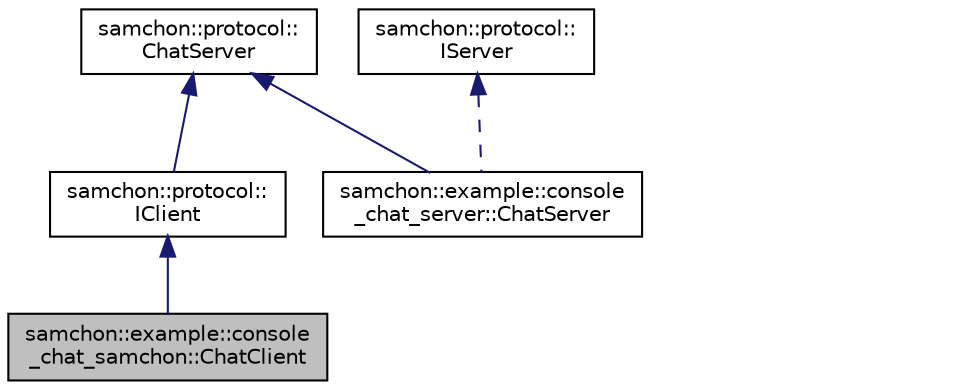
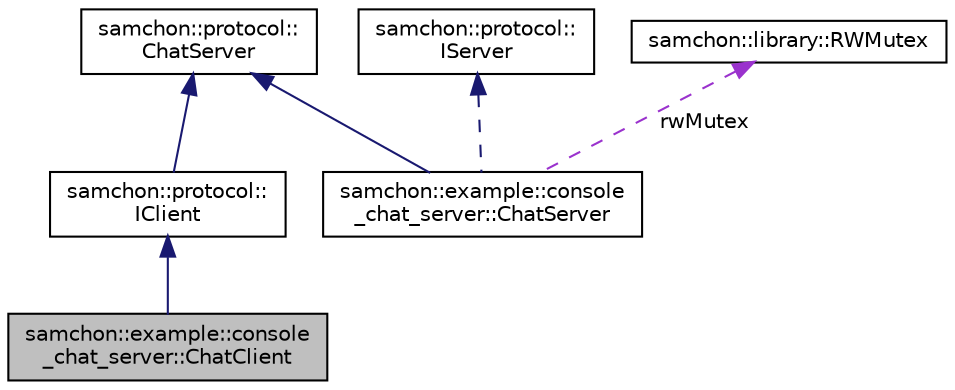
none -> (789, 42)
(168, 347) -> (168, 347)
